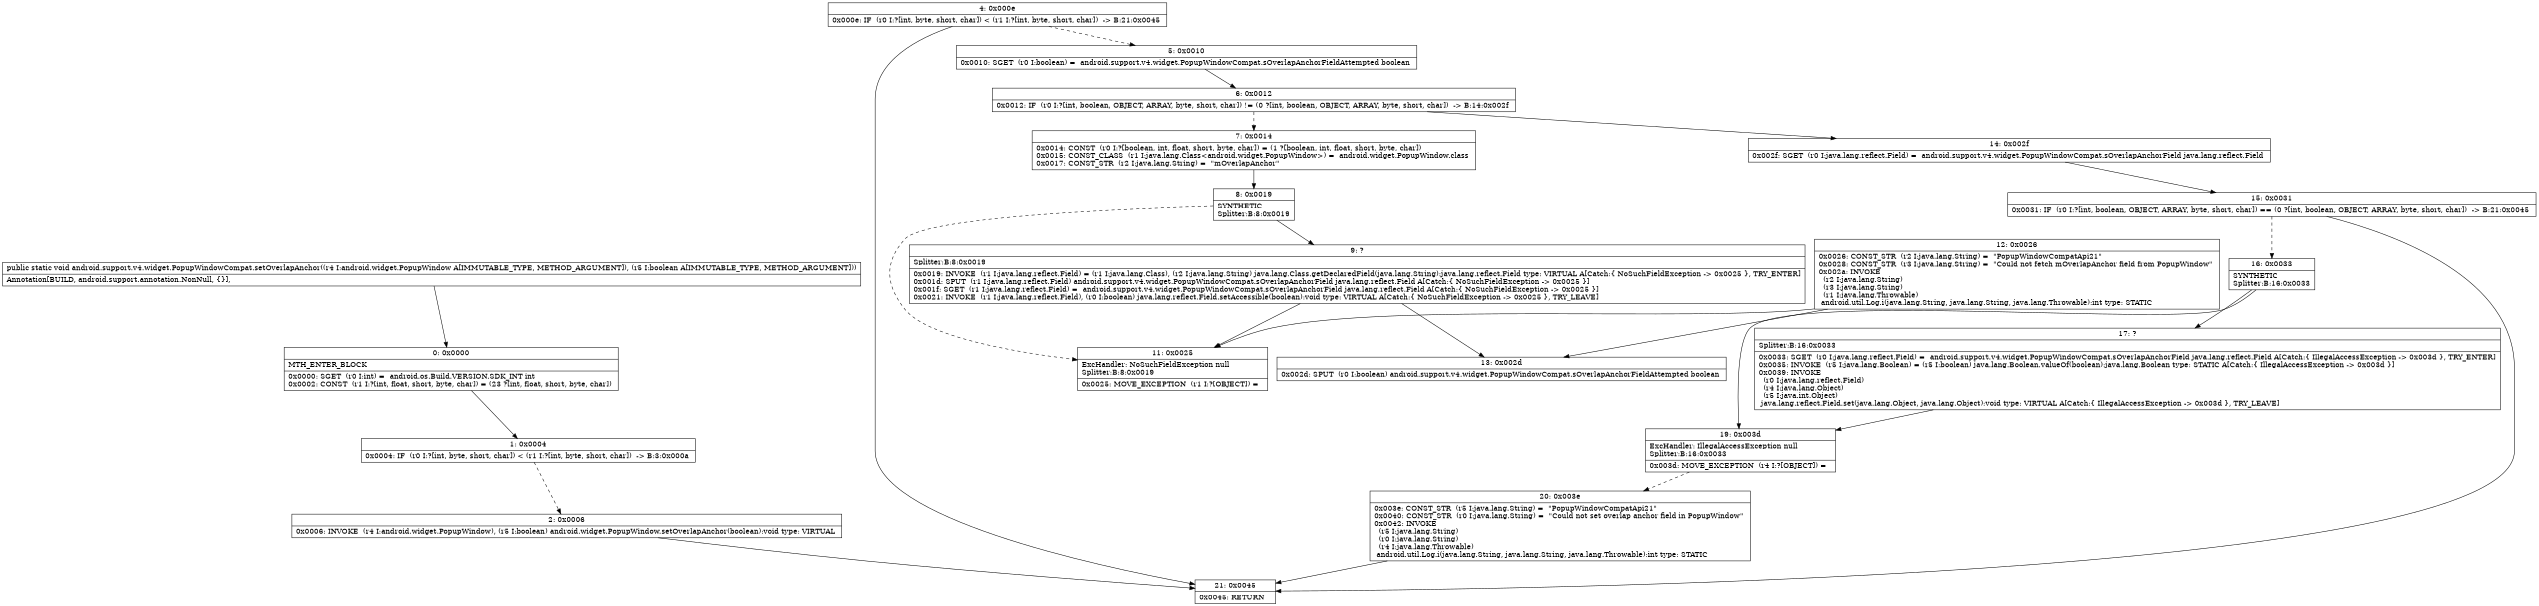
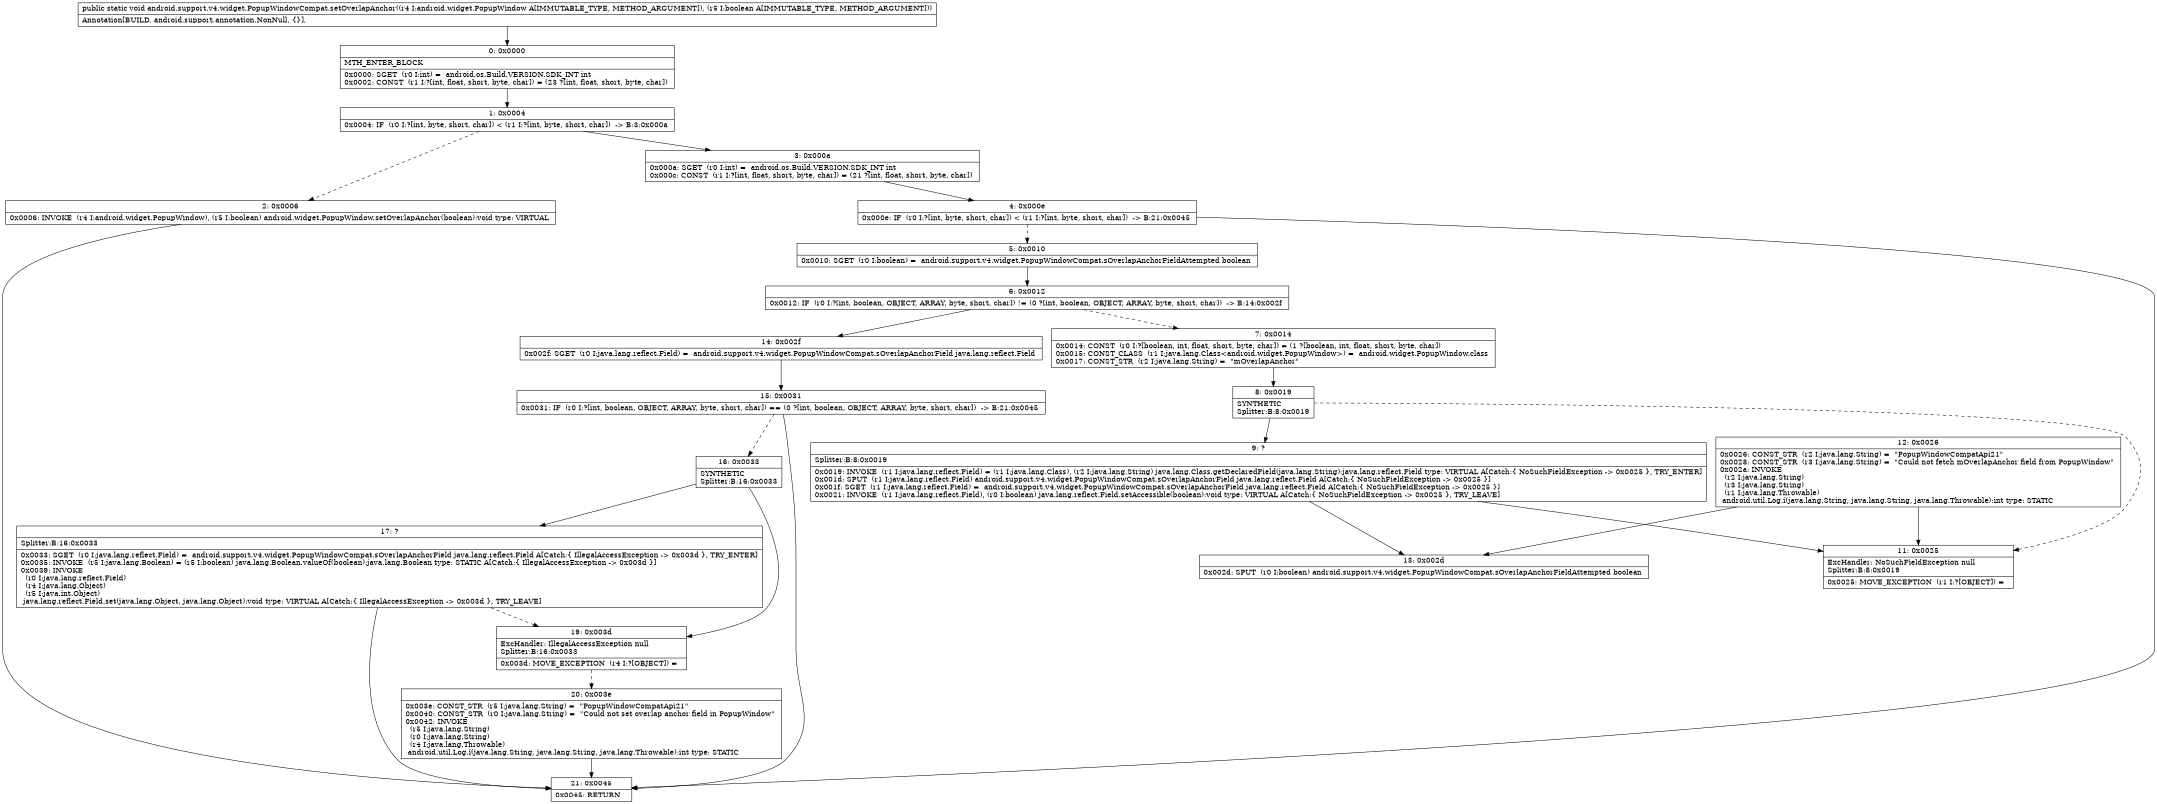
none -> (812, 166)
(1887, 419) -> (512, 616)
none -> (396, 757)
